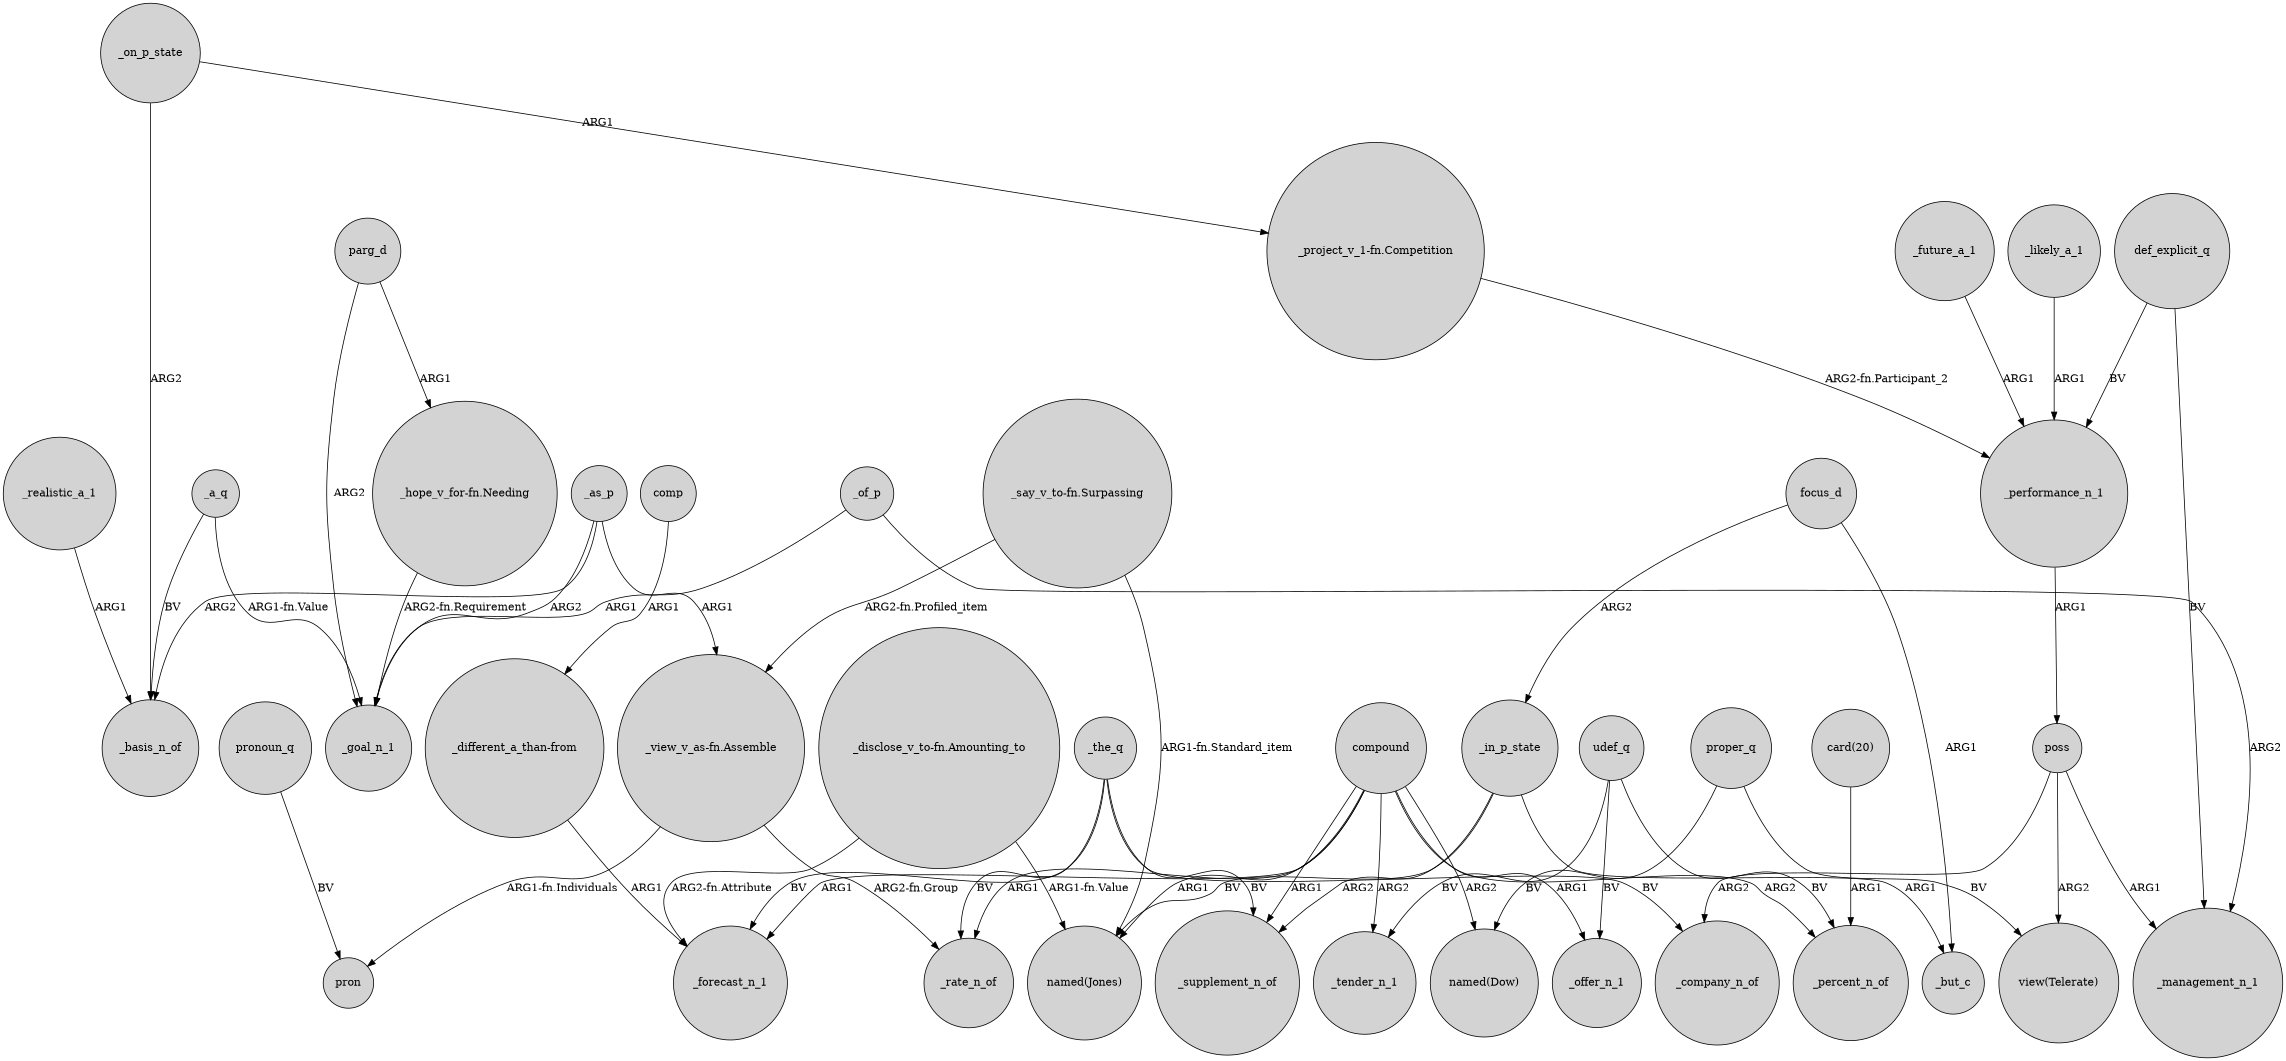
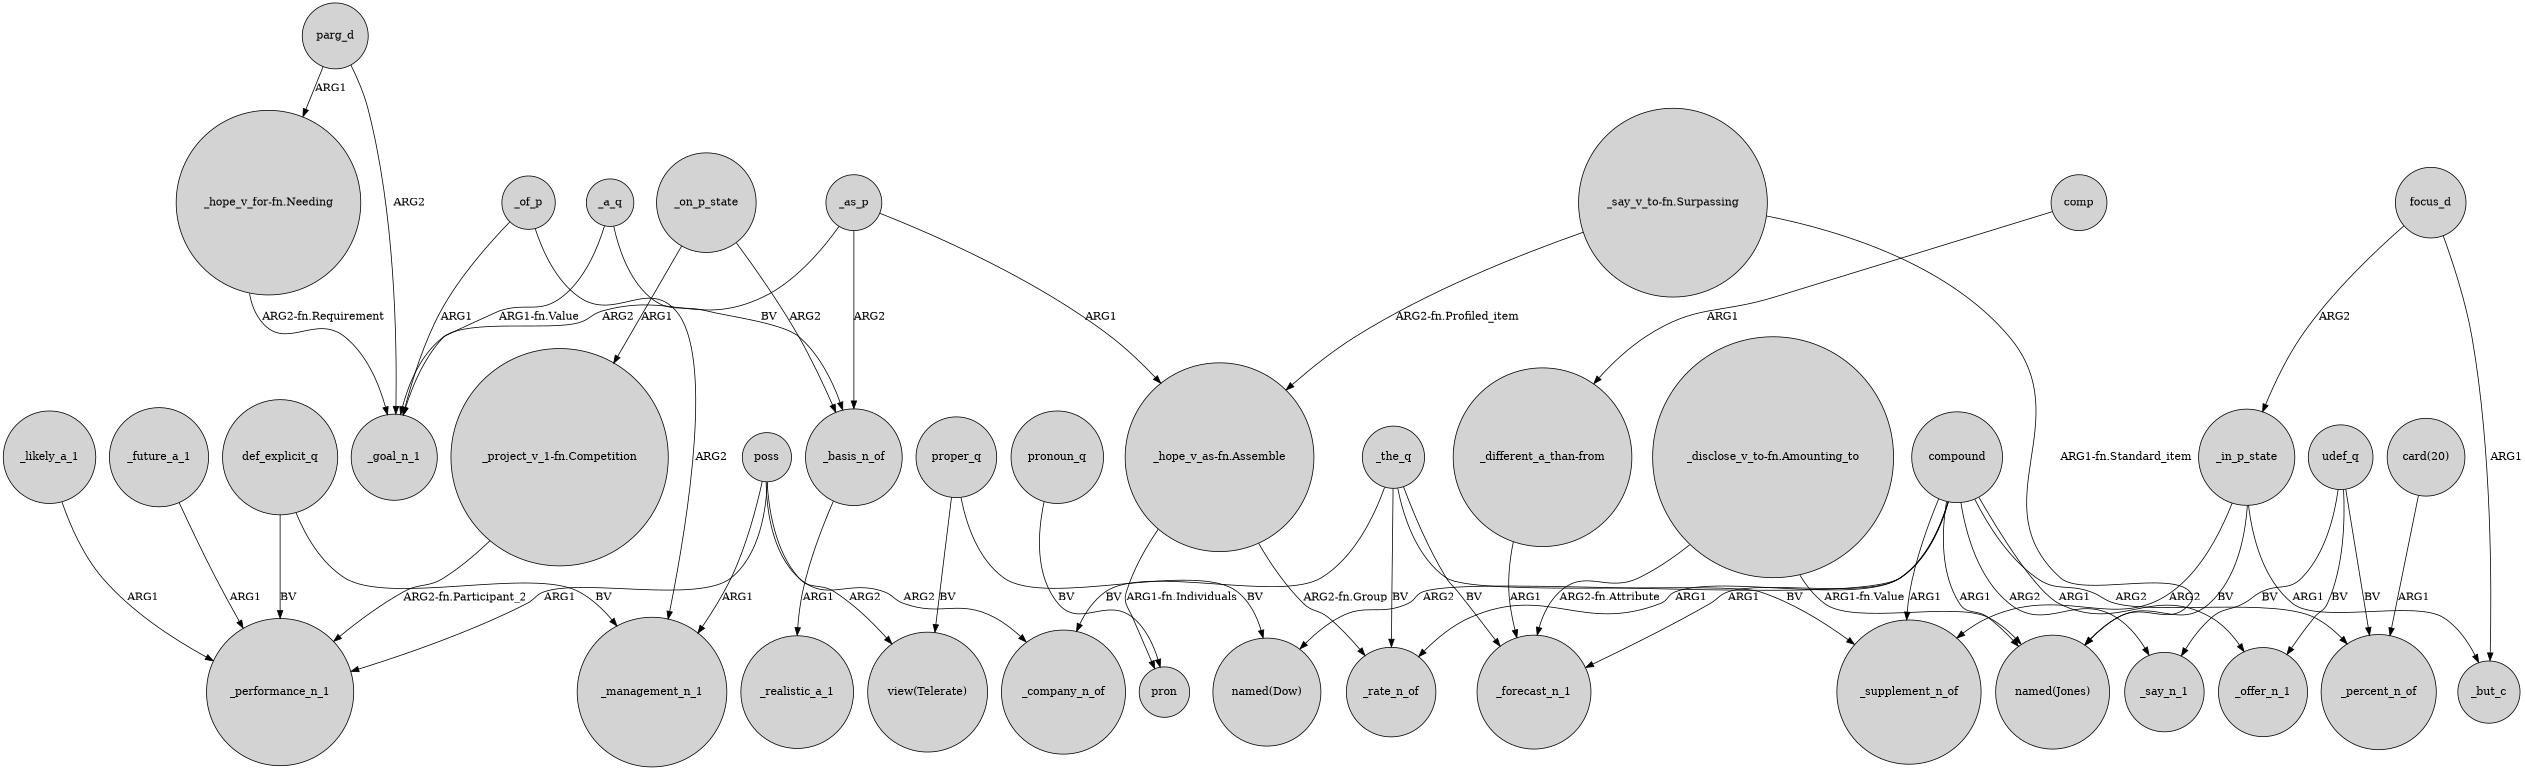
(99, 623) -> (810, 563)
(2056, 641) -> (590, 588)
(711, 748) -> (1220, 457)
(1365, 983) -> (2164, 692)
